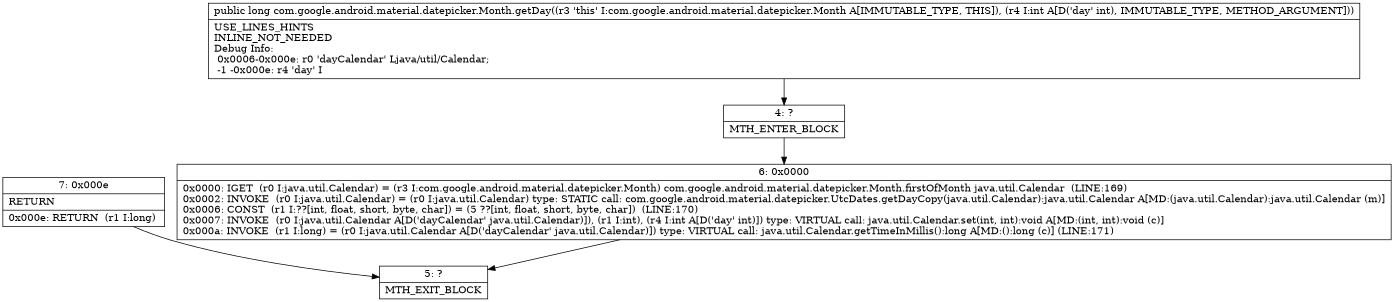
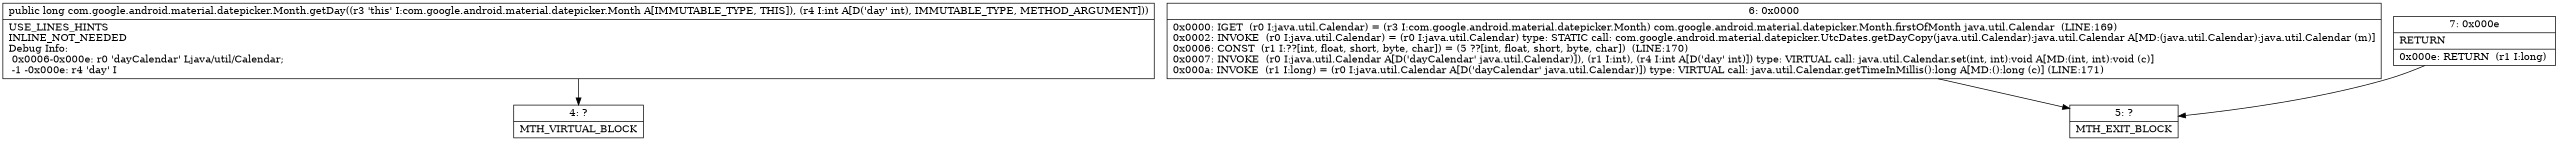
(784, 129) -> (579, 129)
(784, 148) -> none
